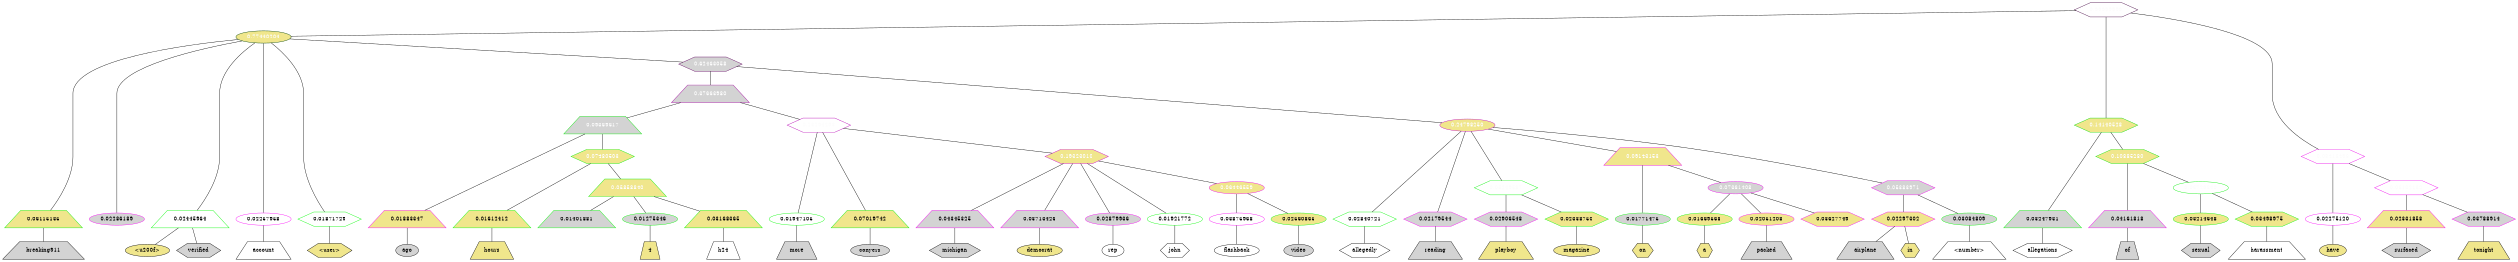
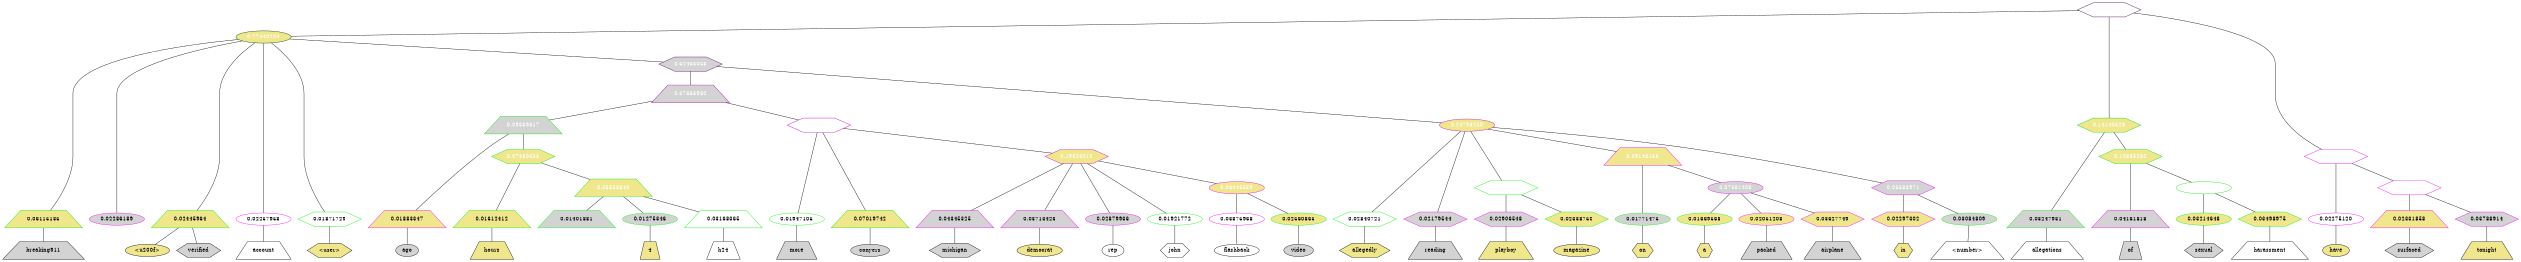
(190, 219) -> (190, 219)
(723, 219) -> (723, 219)
(1885, 234) -> (1833, 234)
(1365, 250) -> (1365, 250)
(2043, 250) -> (2047, 250)
